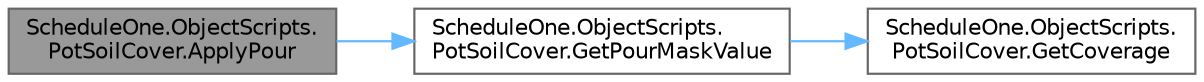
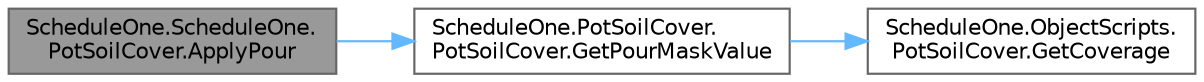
(172, 41) -> (172, 41)
(602, 41) -> (602, 41)
